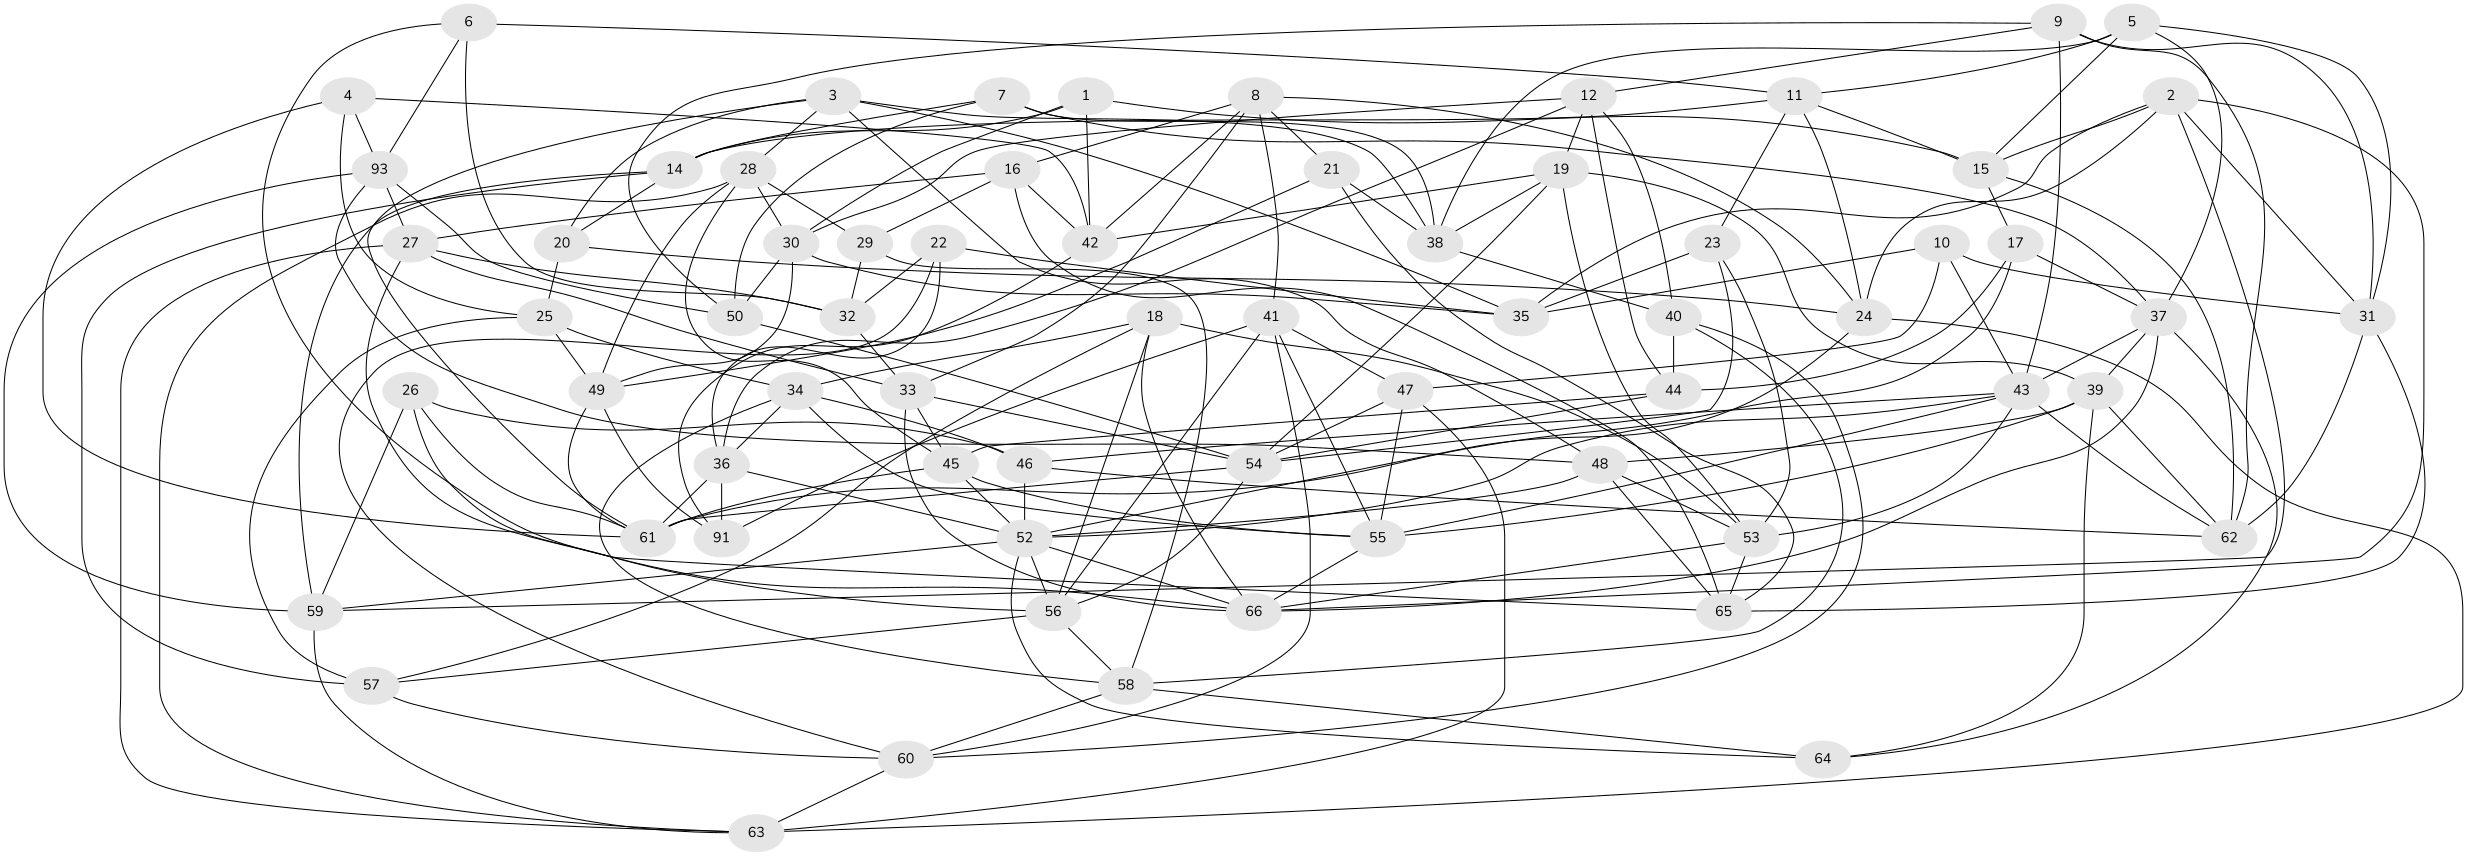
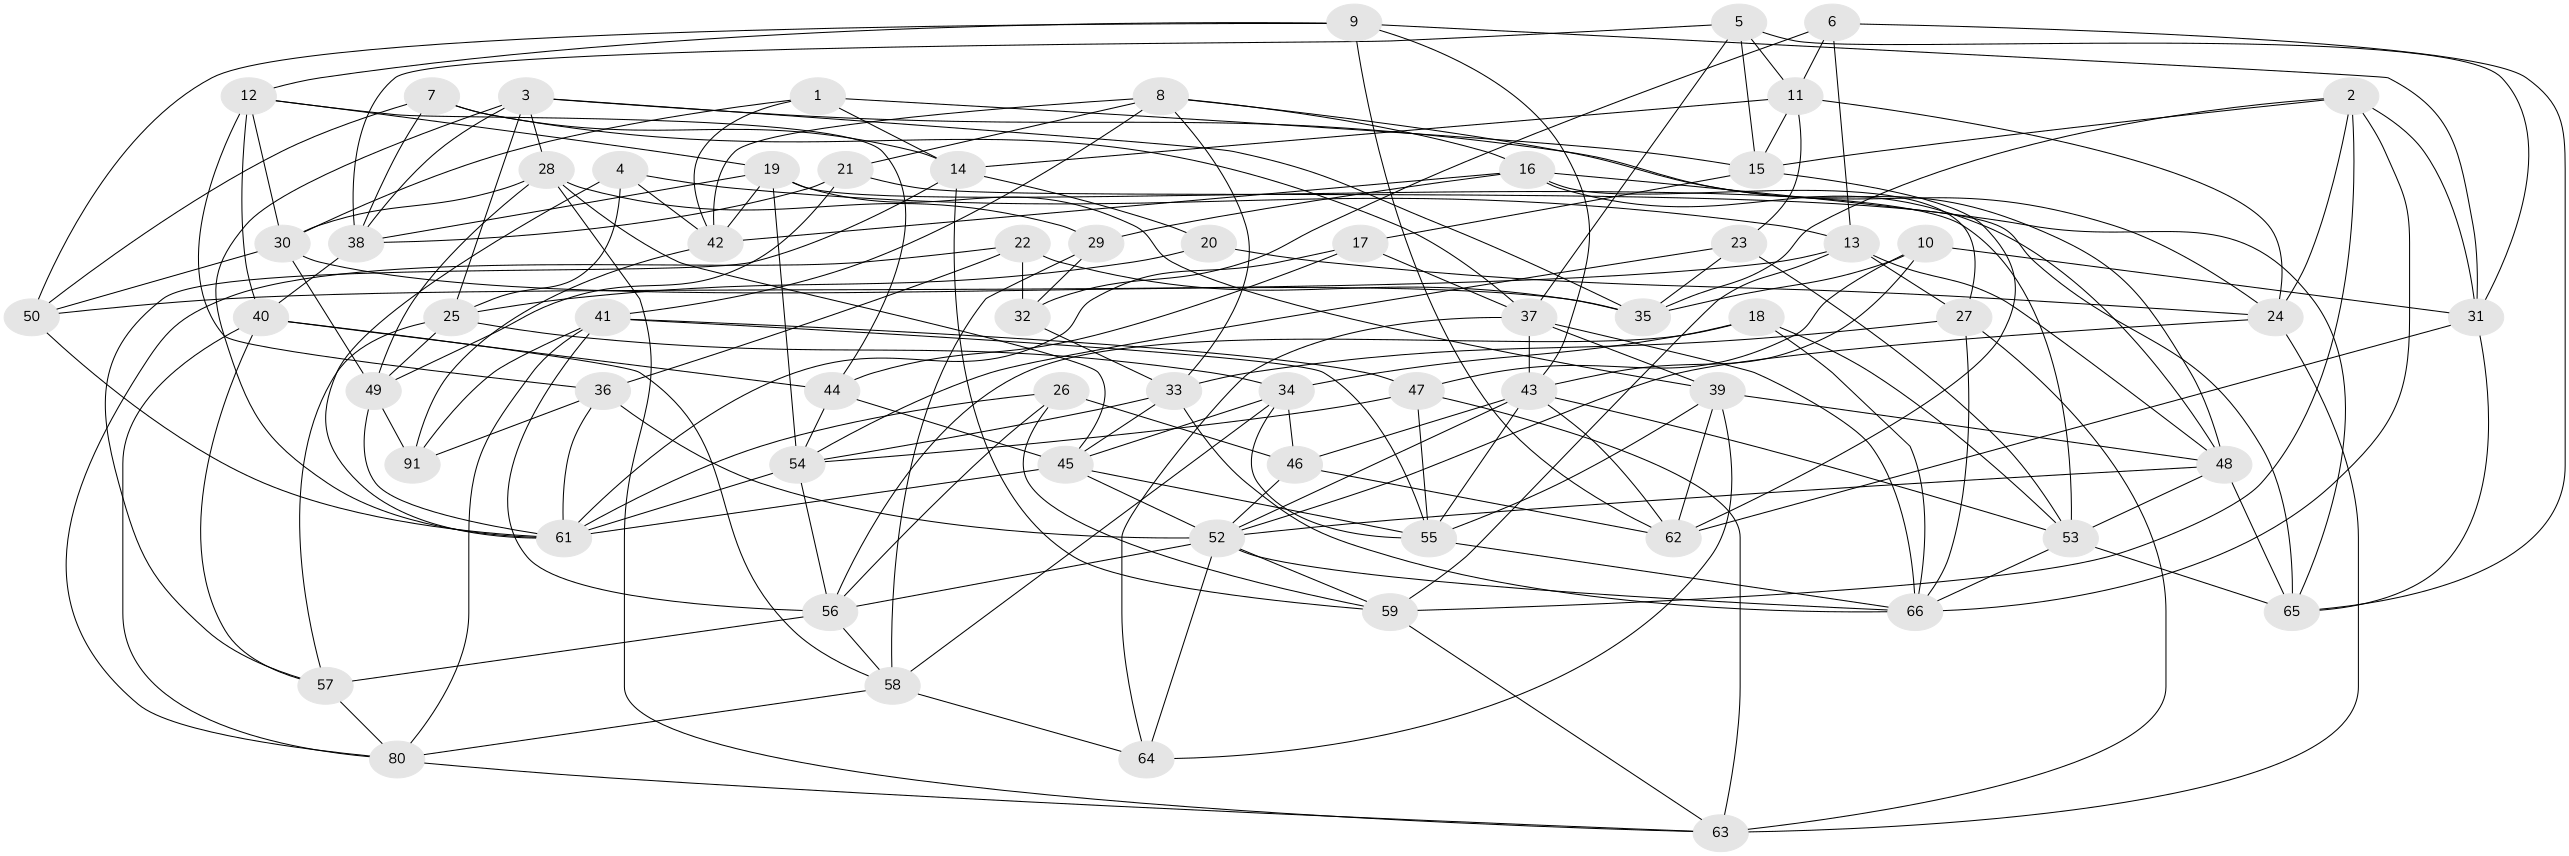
(672, 134) -> (489, 207)
(380, 170) -> (1852, 244)
none -> (1999, 233)
(629, 280) -> none
(996, 387) -> (270, 485)
(755, 431) -> (1142, 439)
(784, 543) -> (201, 526)
(906, 760) -> (397, 760)
